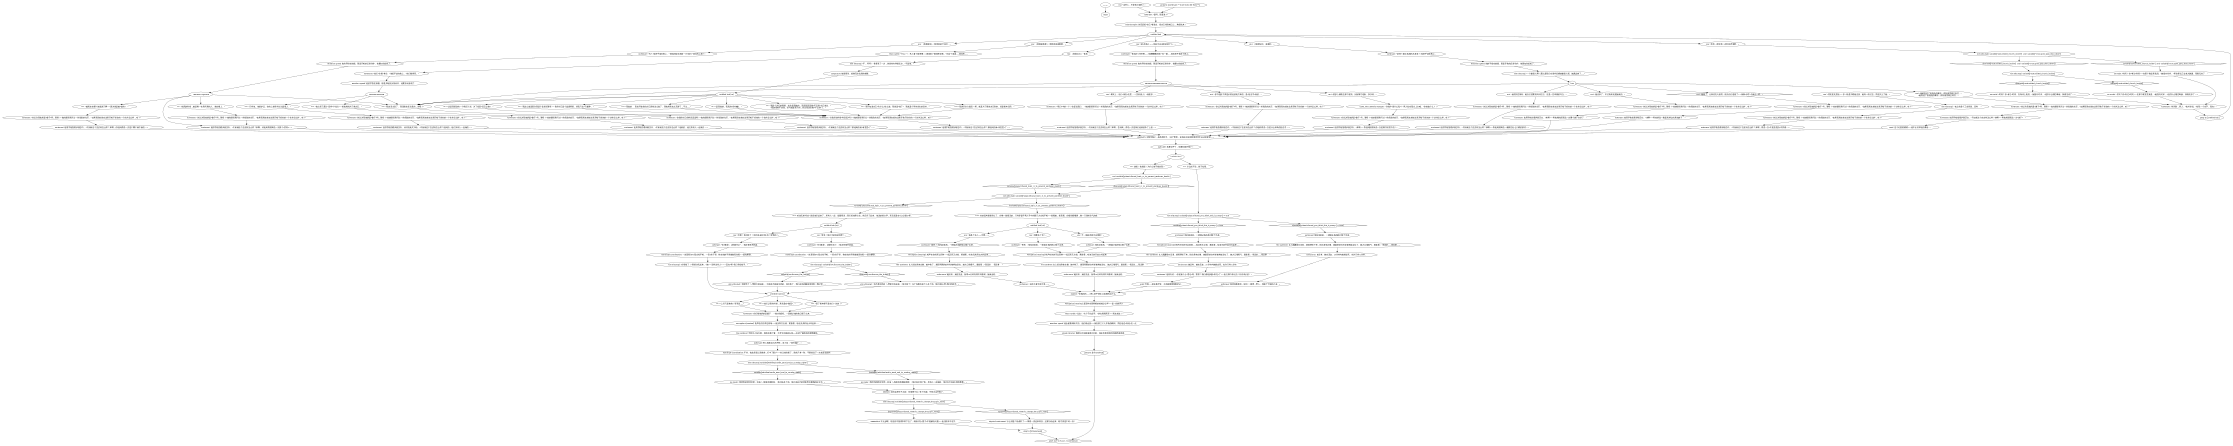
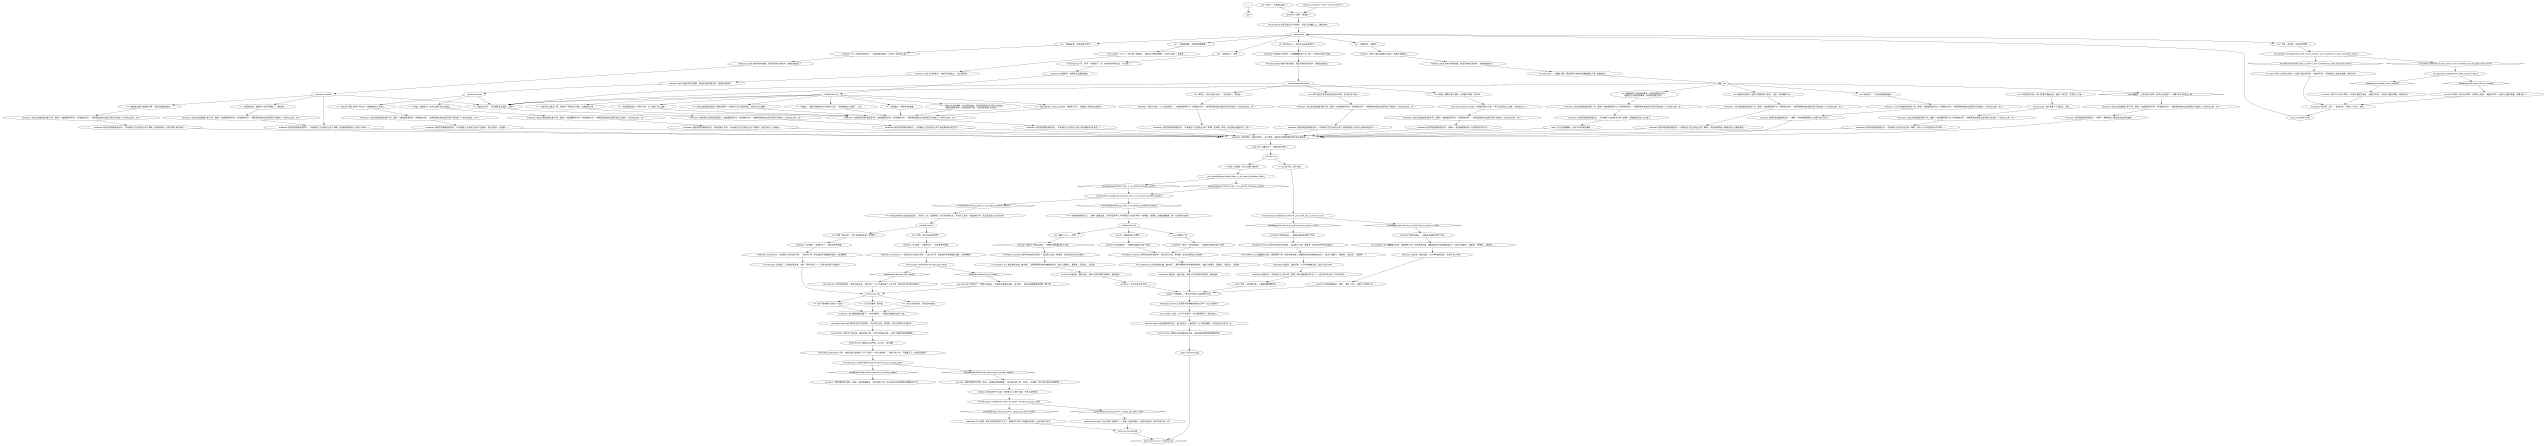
(847, 387) -> none
